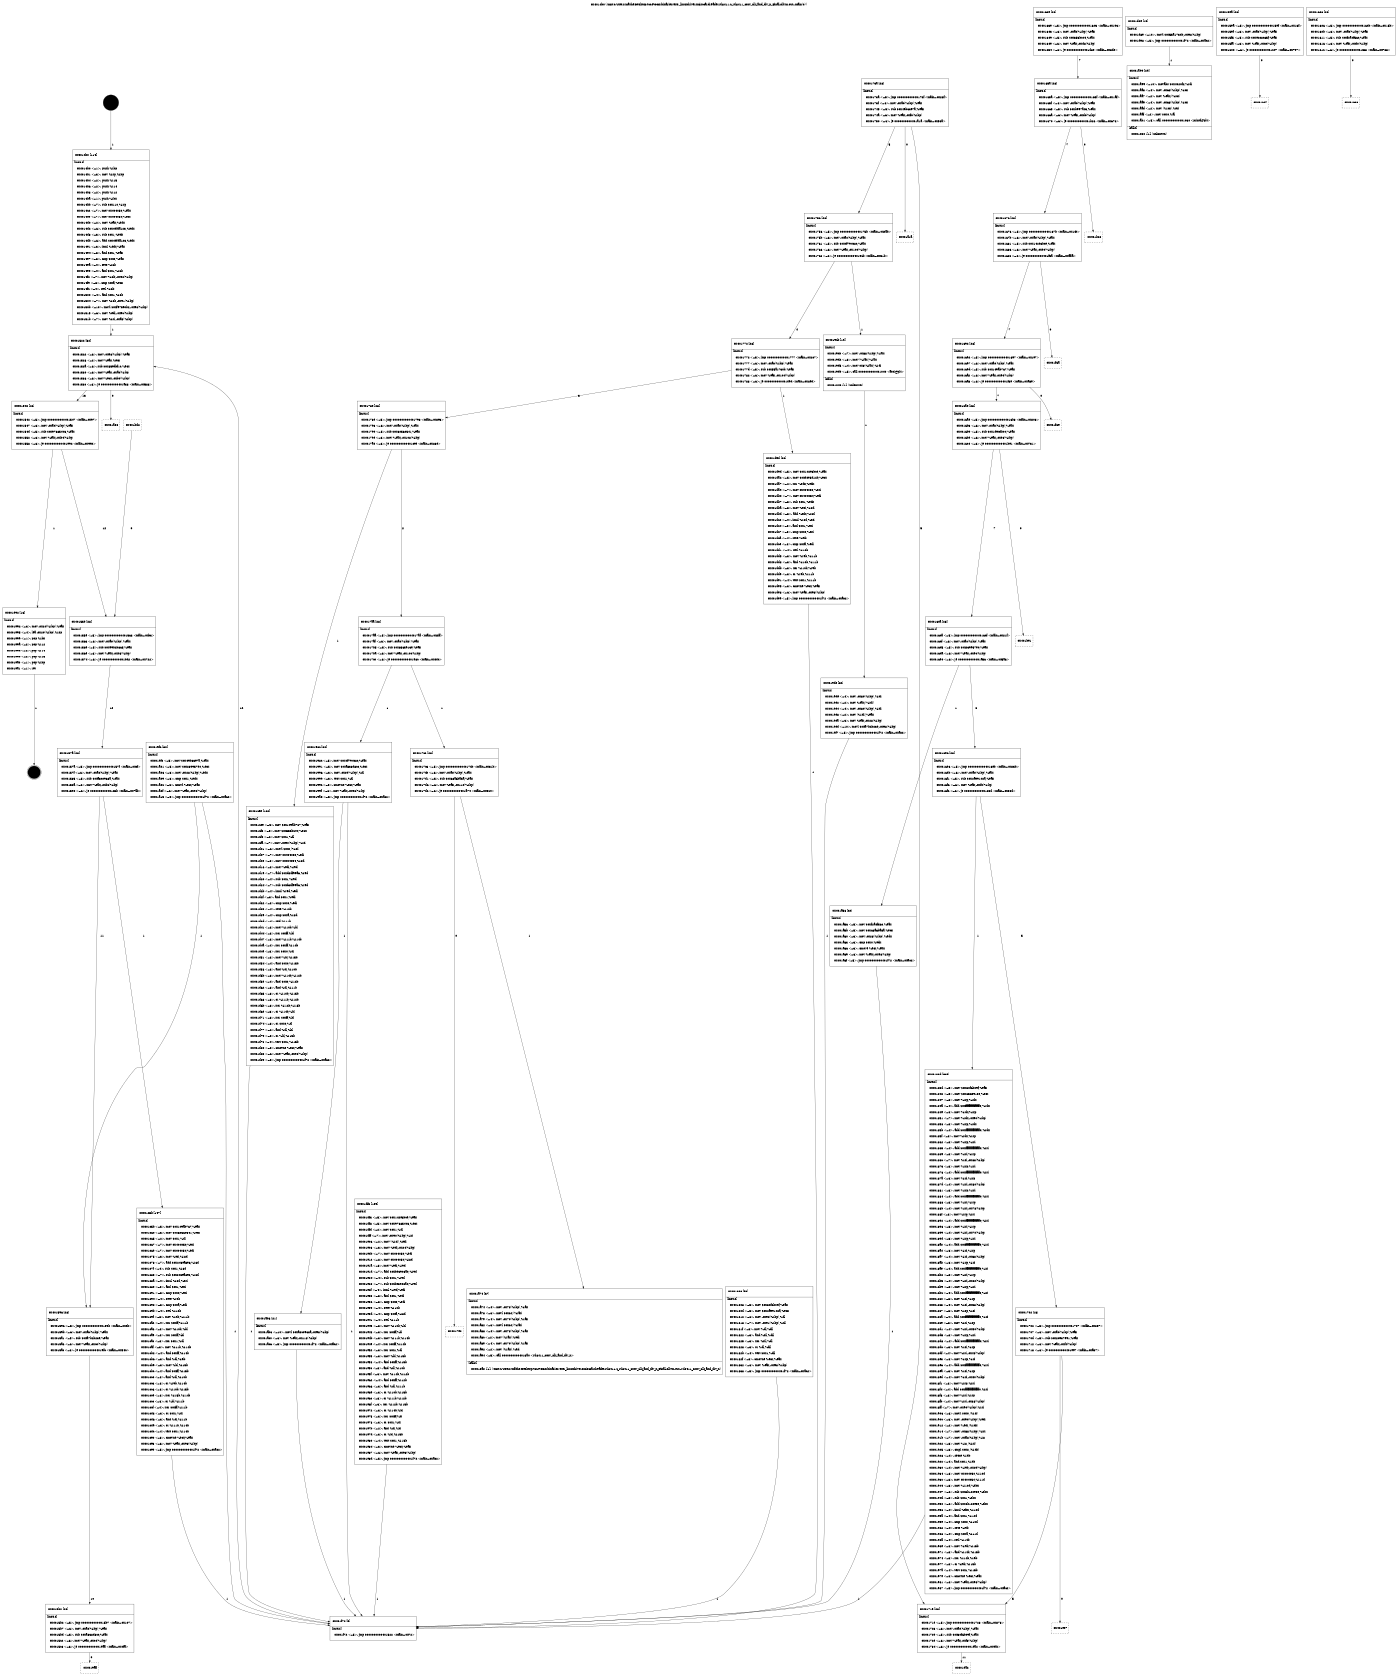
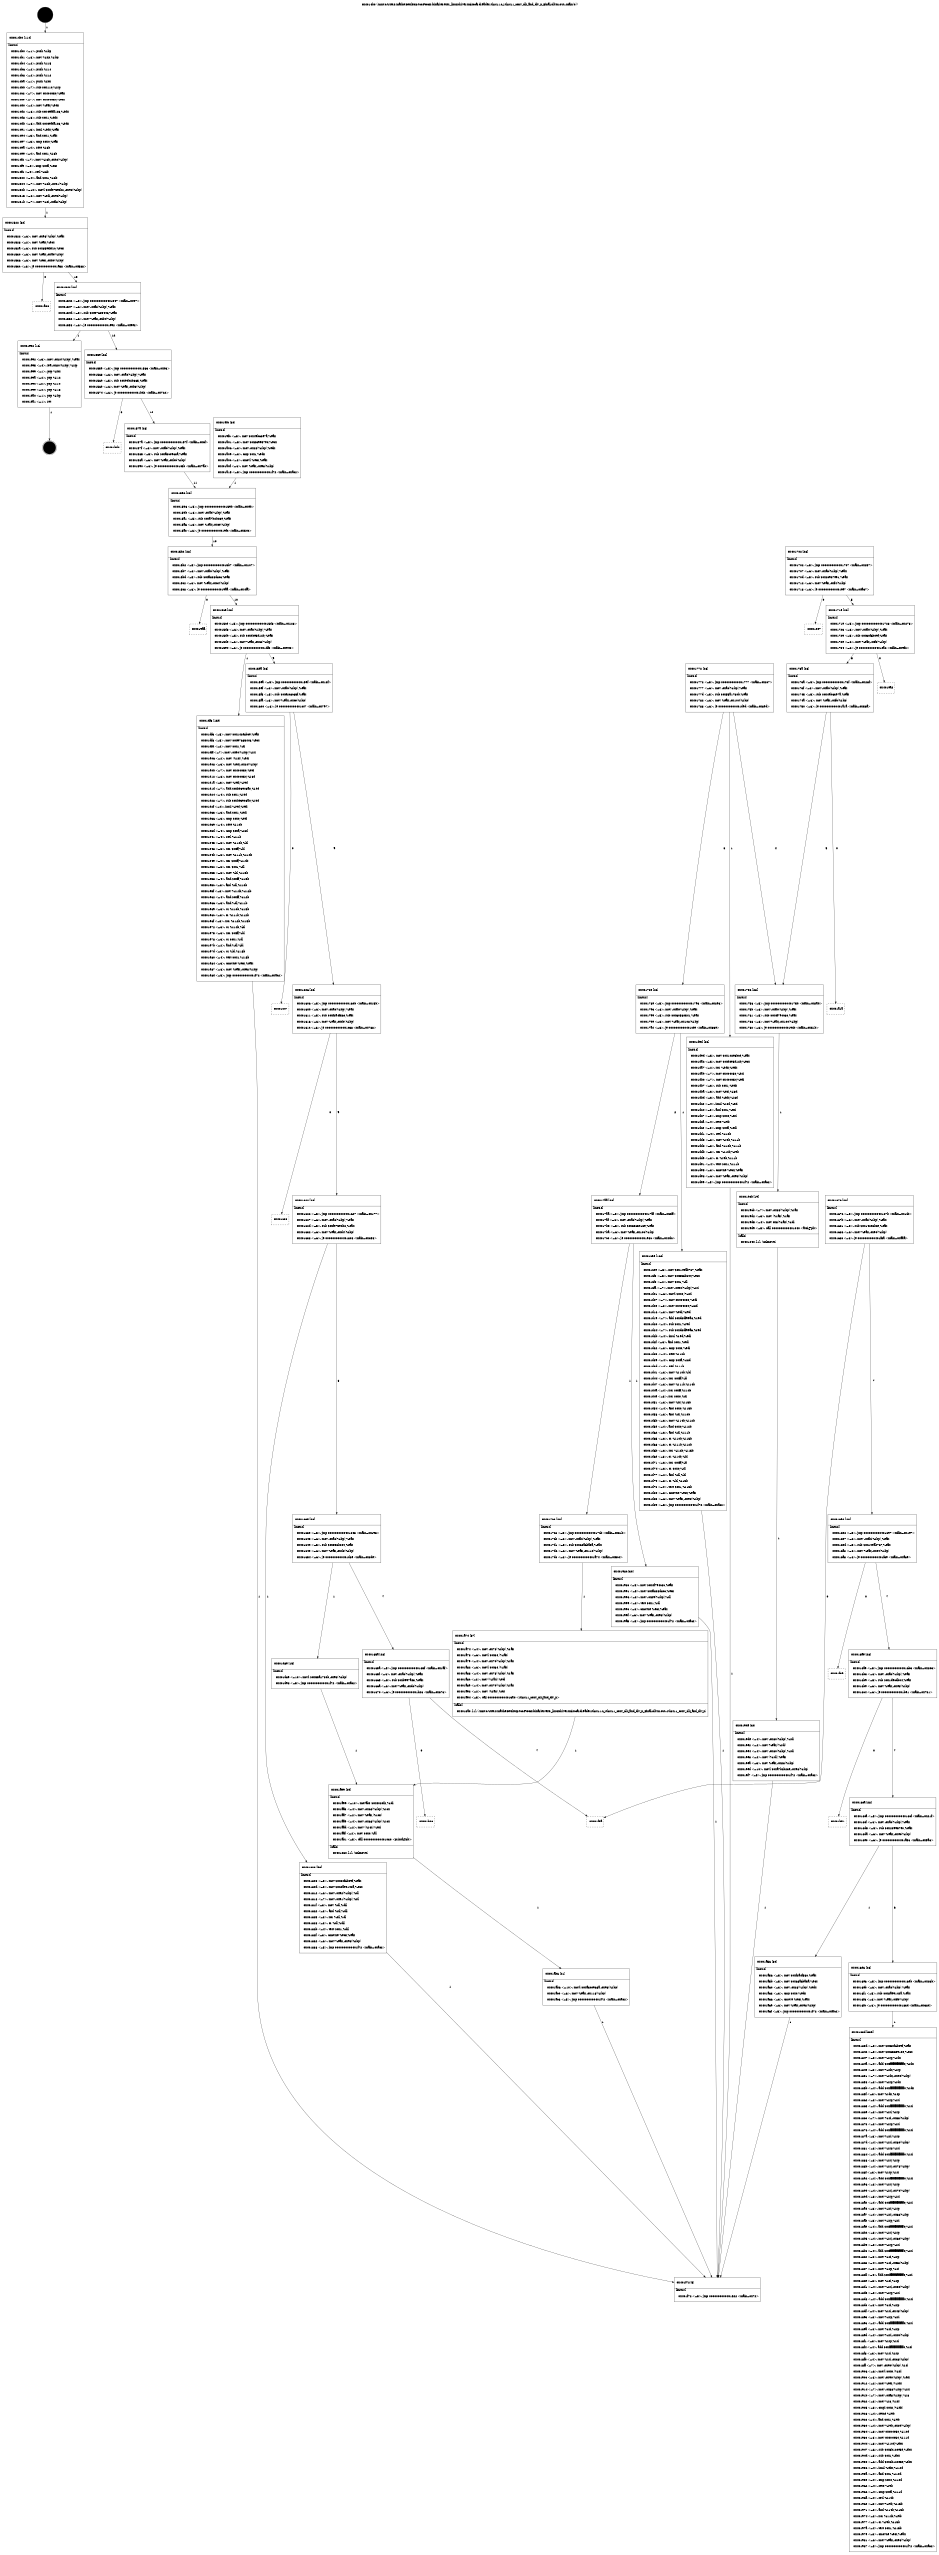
(1058, 169) -> (506, 1759)
(812, 299) -> (754, 848)
(123, 523) -> (118, 419)
none -> (254, 629)
none -> (314, 847)
(919, 868) -> (851, 658)
(239, 1001) -> none
(1018, 1051) -> none
(336, 1058) -> (486, 1913)
none -> (337, 1220)
(226, 1249) -> none
(180, 1332) -> none
(454, 1332) -> none
none -> (325, 1610)
(694, 1622) -> none
(964, 1658) -> (879, 659)
none -> (515, 1784)
